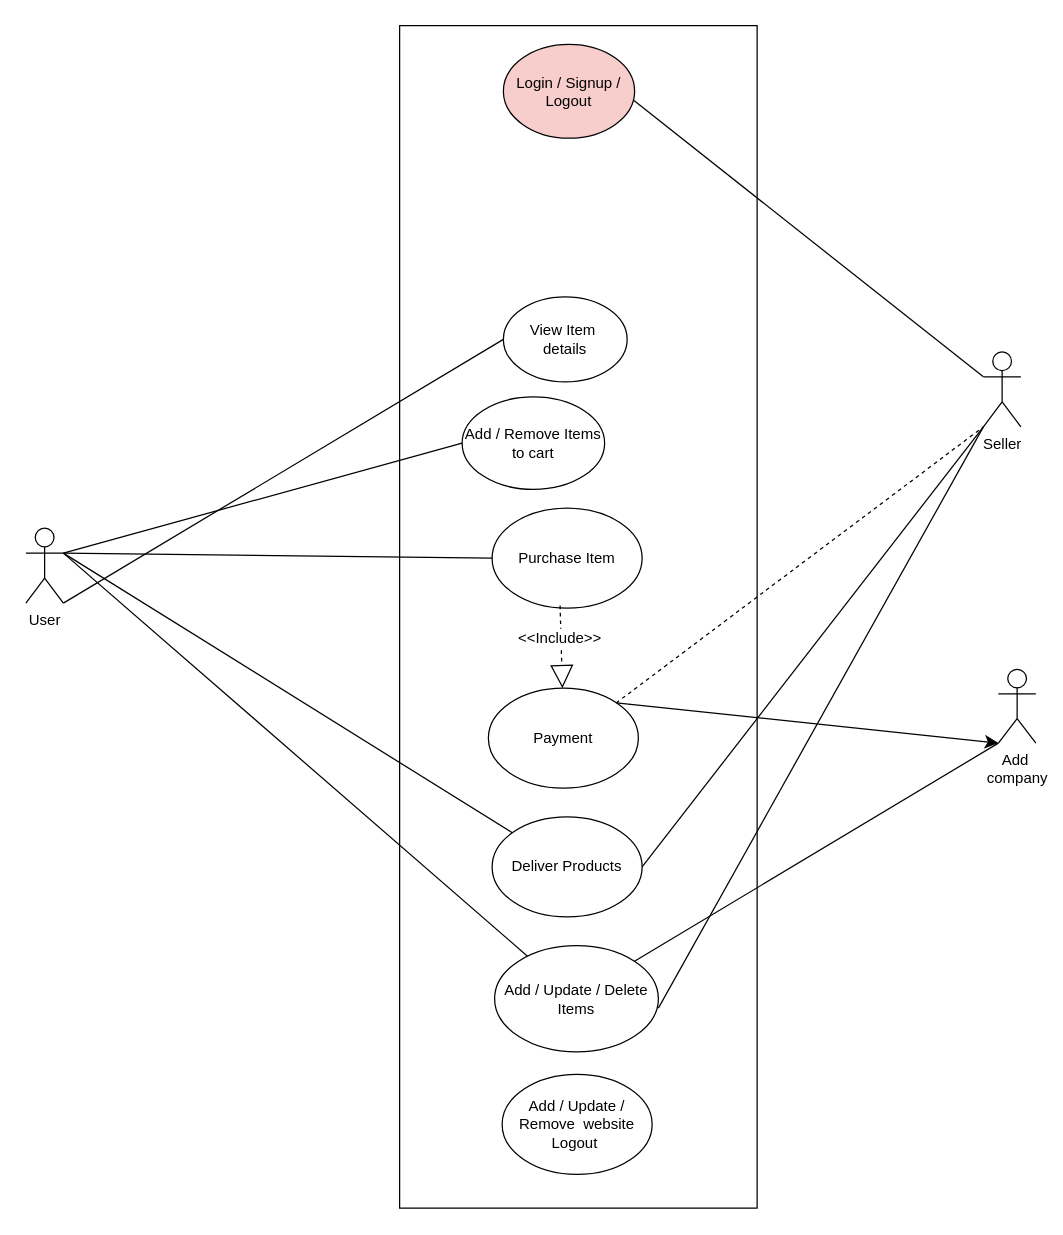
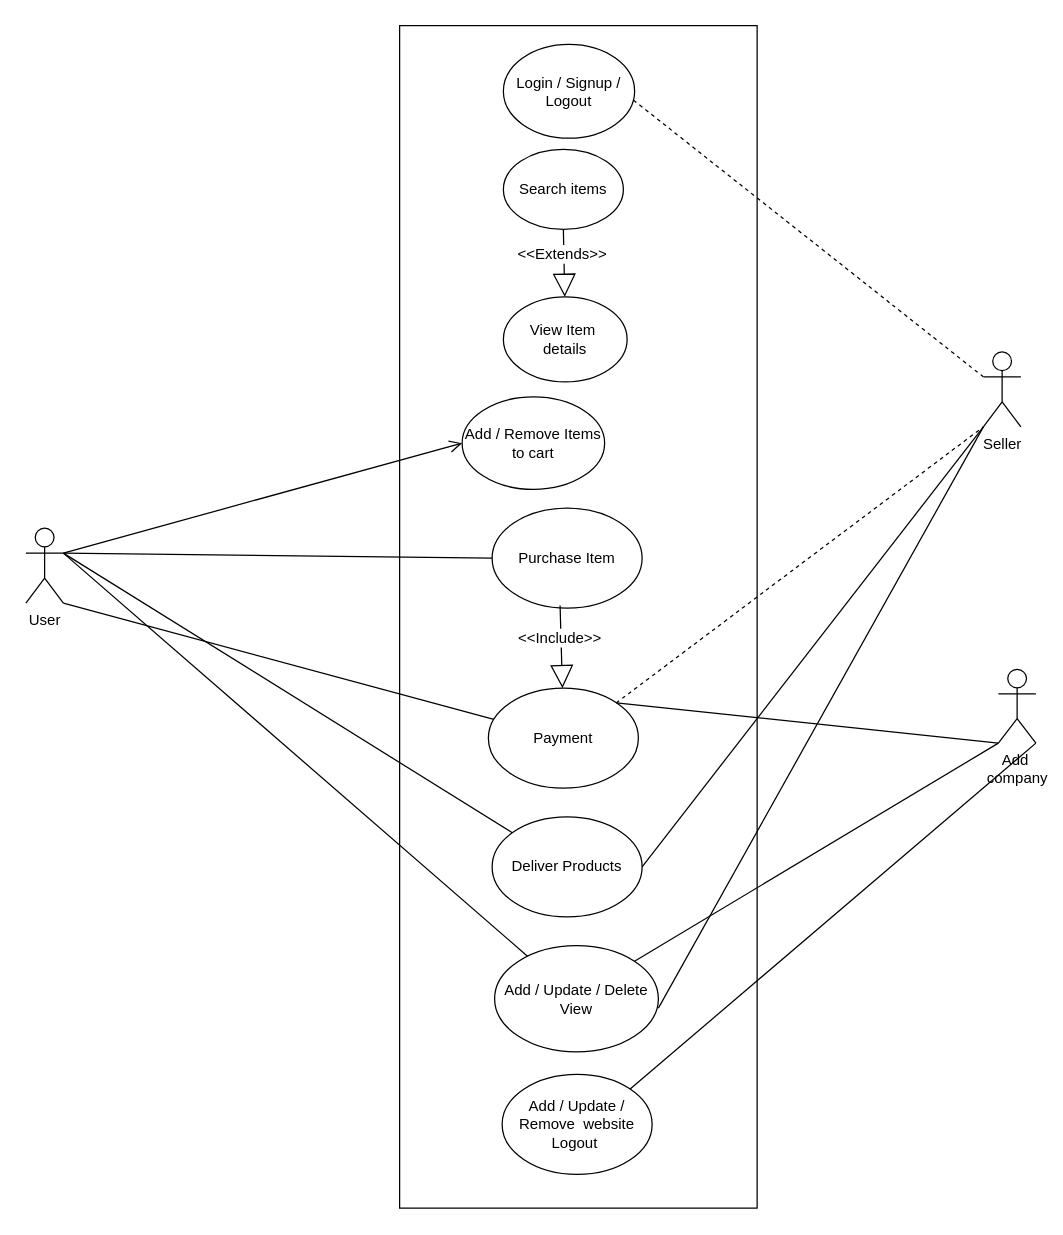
(569, 91) -> (569, 91)
none -> (563, 189)
(808, 238) -> (808, 238)
none -> (564, 251)
(364, 422) -> (352, 681)
(456, 445) -> (455, 445)
(560, 618) -> (560, 618)
(986, 742) -> (989, 742)
none -> (833, 916)
(576, 999) -> (576, 999)
